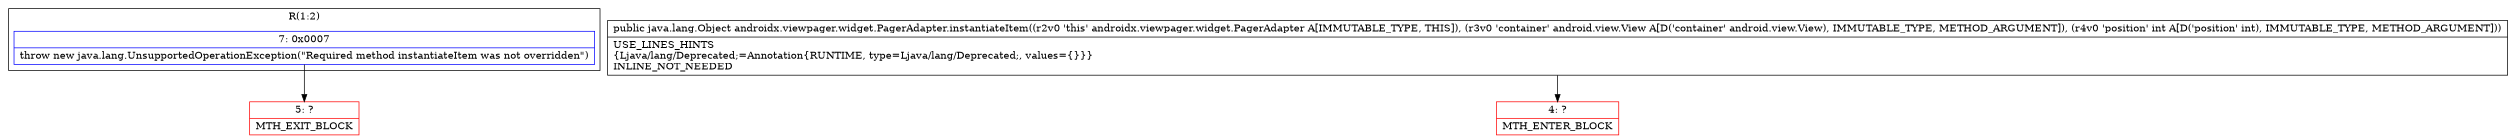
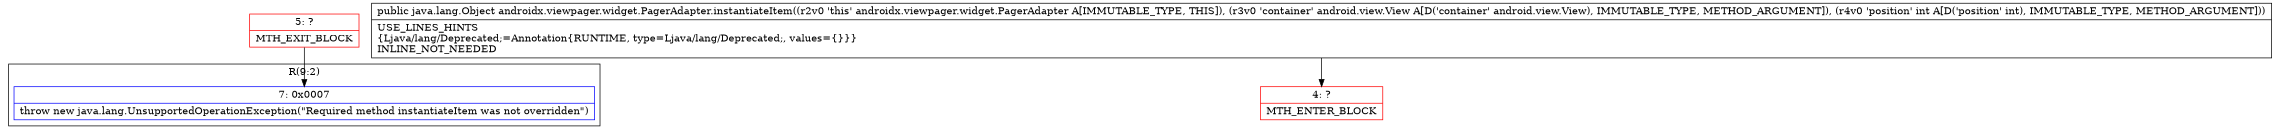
(304, 17) -> (304, 72)
(304, 79) -> (304, 59)
